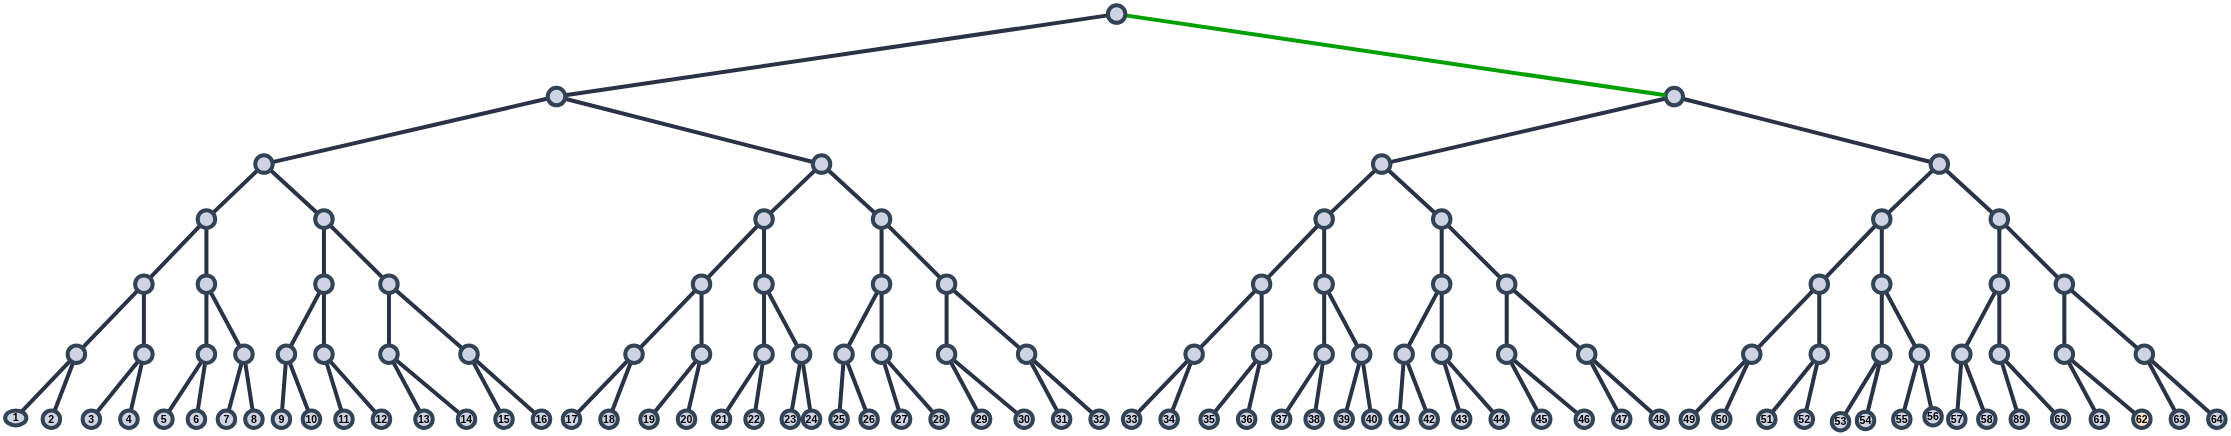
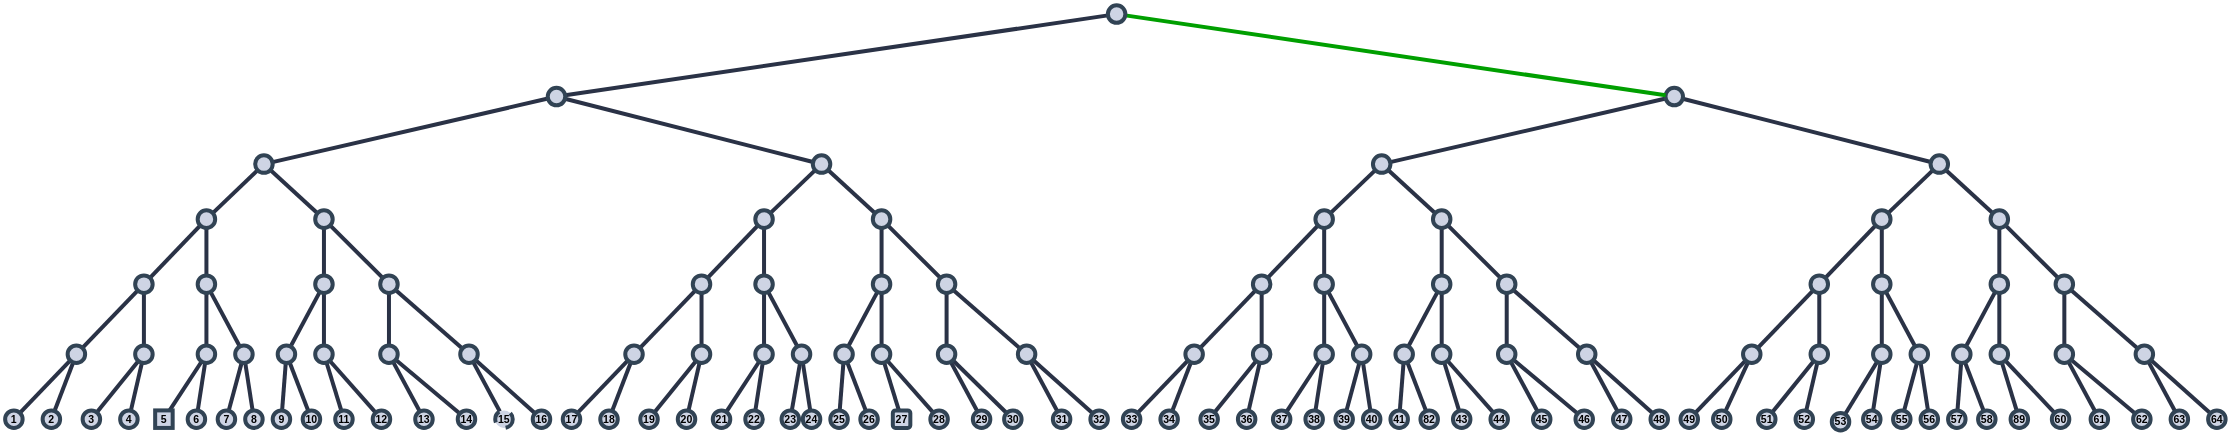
(1933, 416) -> (1929, 419)
(16, 418) -> (14, 419)
(164, 419) -> (164, 419)
(504, 419) -> (504, 419)
(901, 419) -> (901, 419)
(1024, 419) -> (1013, 419)
(1429, 419) -> (1429, 419)
(2141, 419) -> (2141, 419)
(1865, 420) -> (1871, 419)
